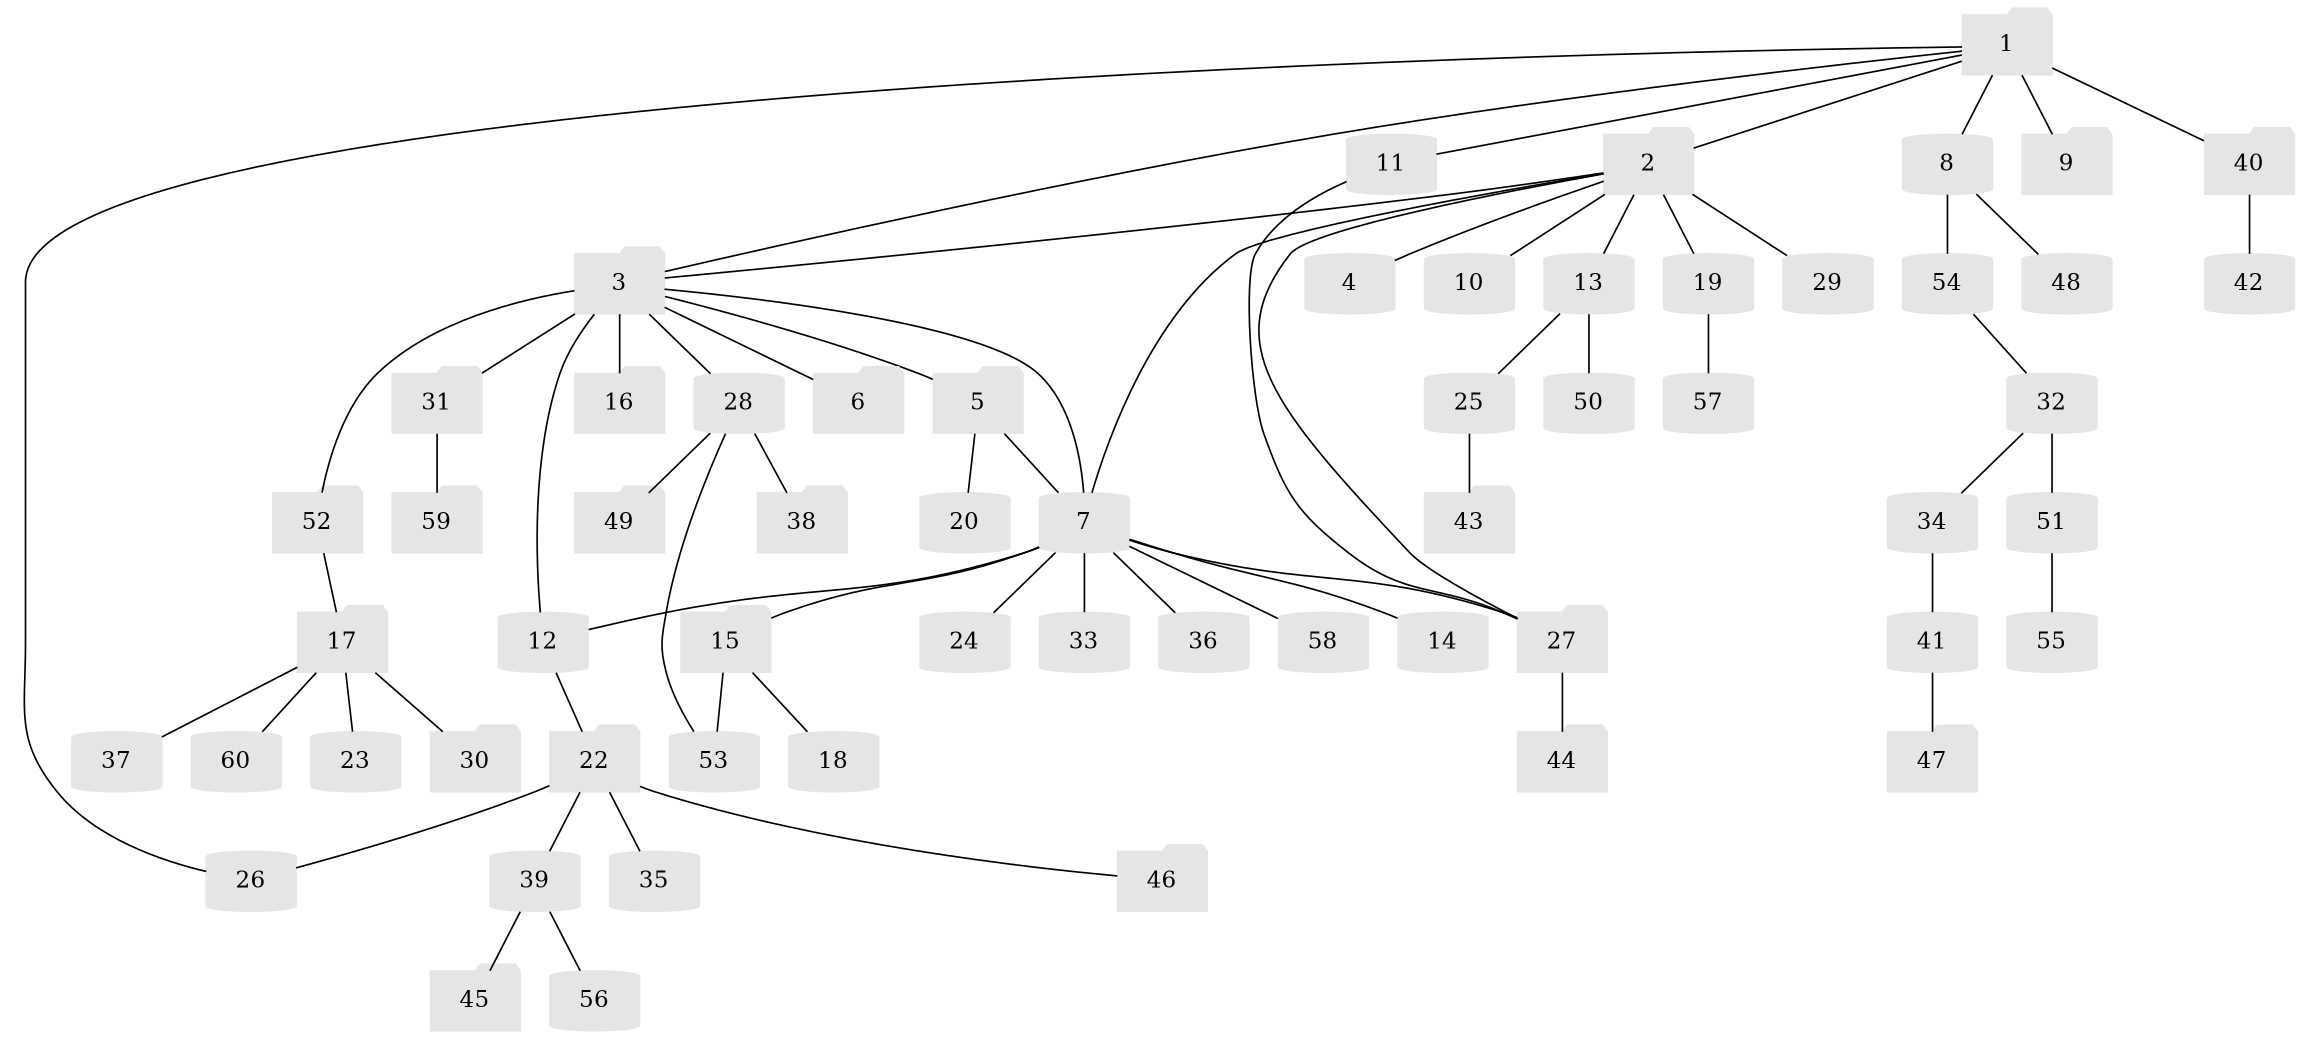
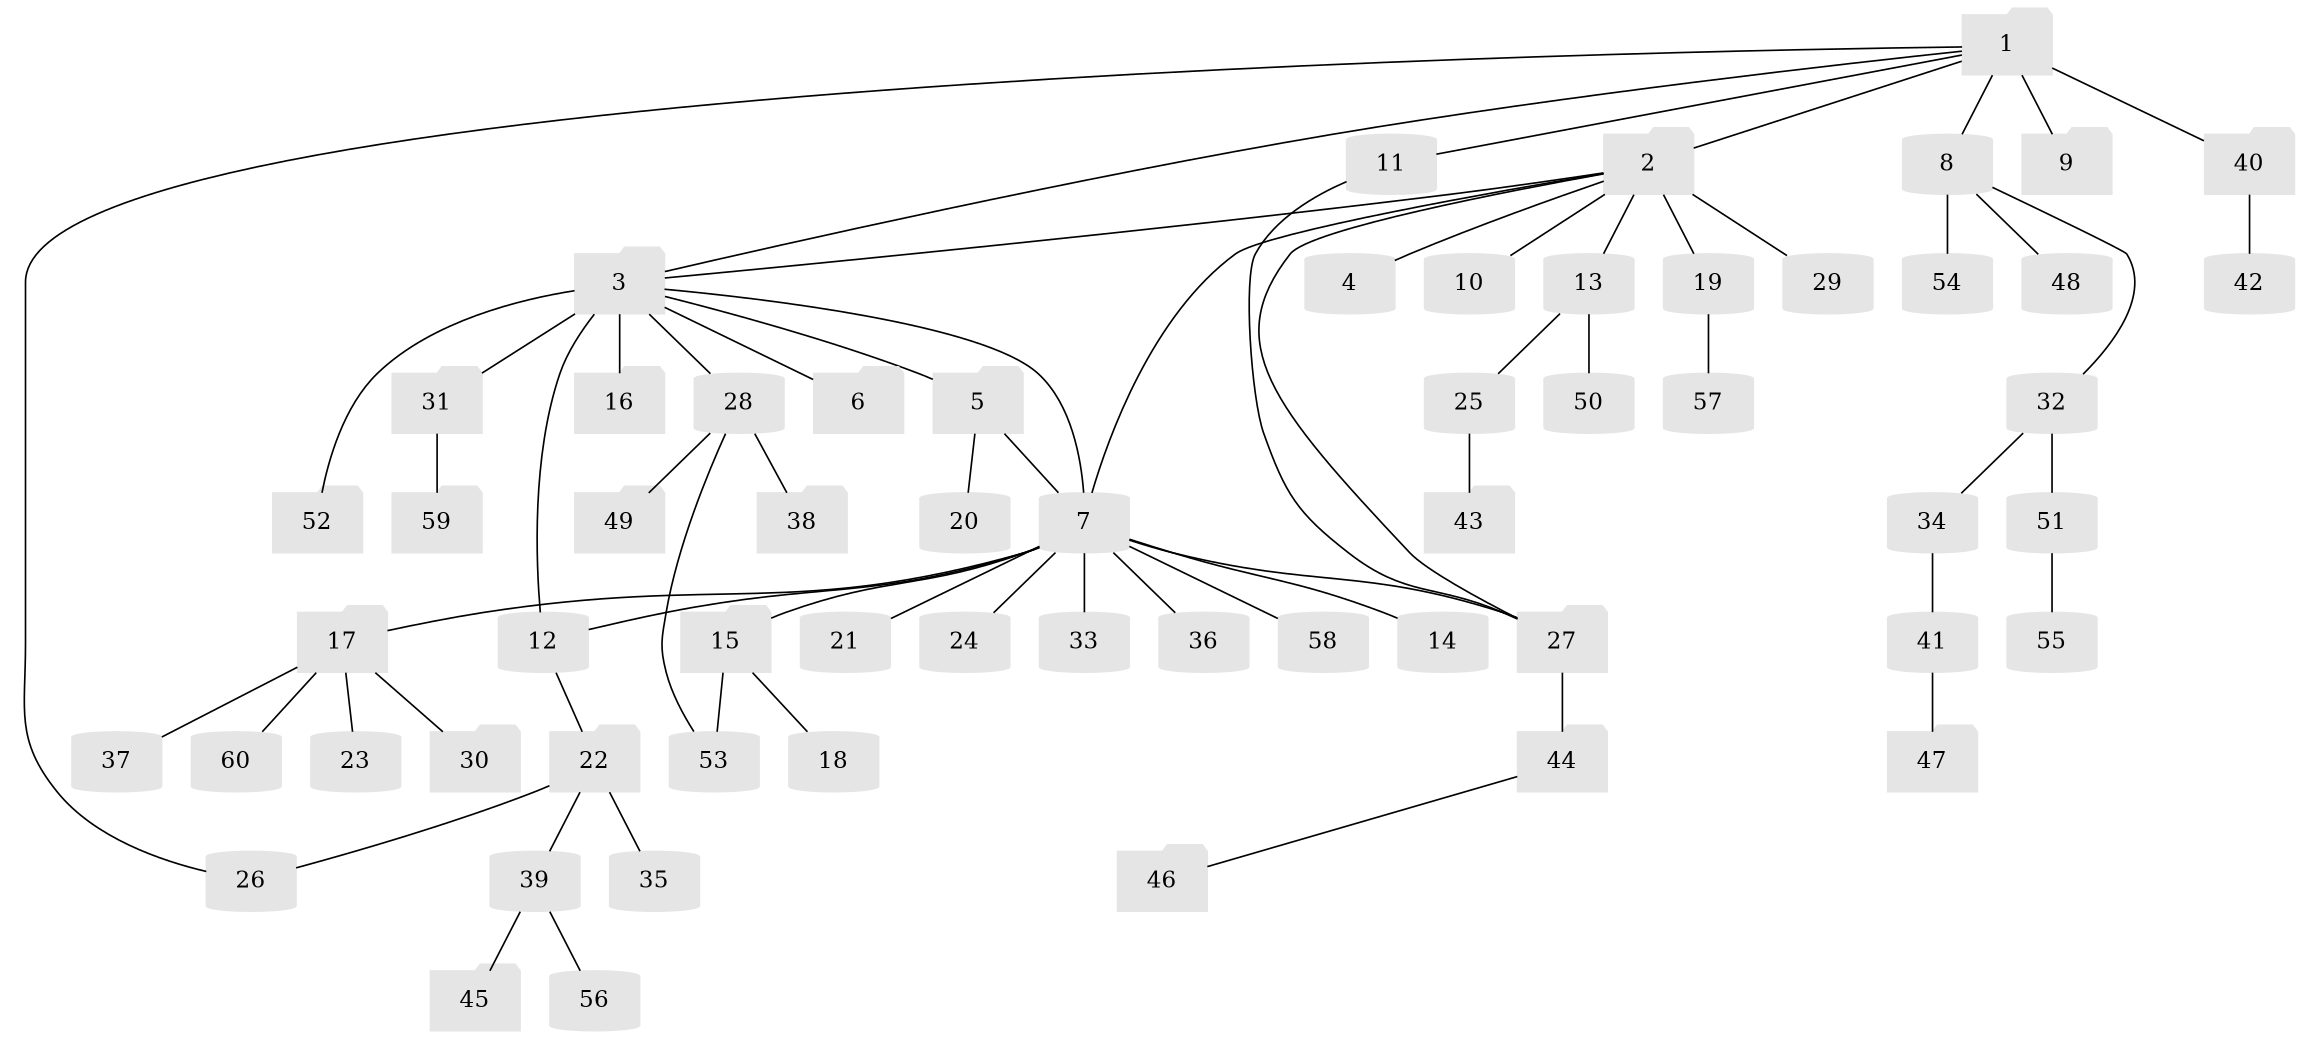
(2000, 344) -> (2122, 251)
(330, 583) -> (698, 595)
none -> (845, 642)
(876, 844) -> (1362, 822)
